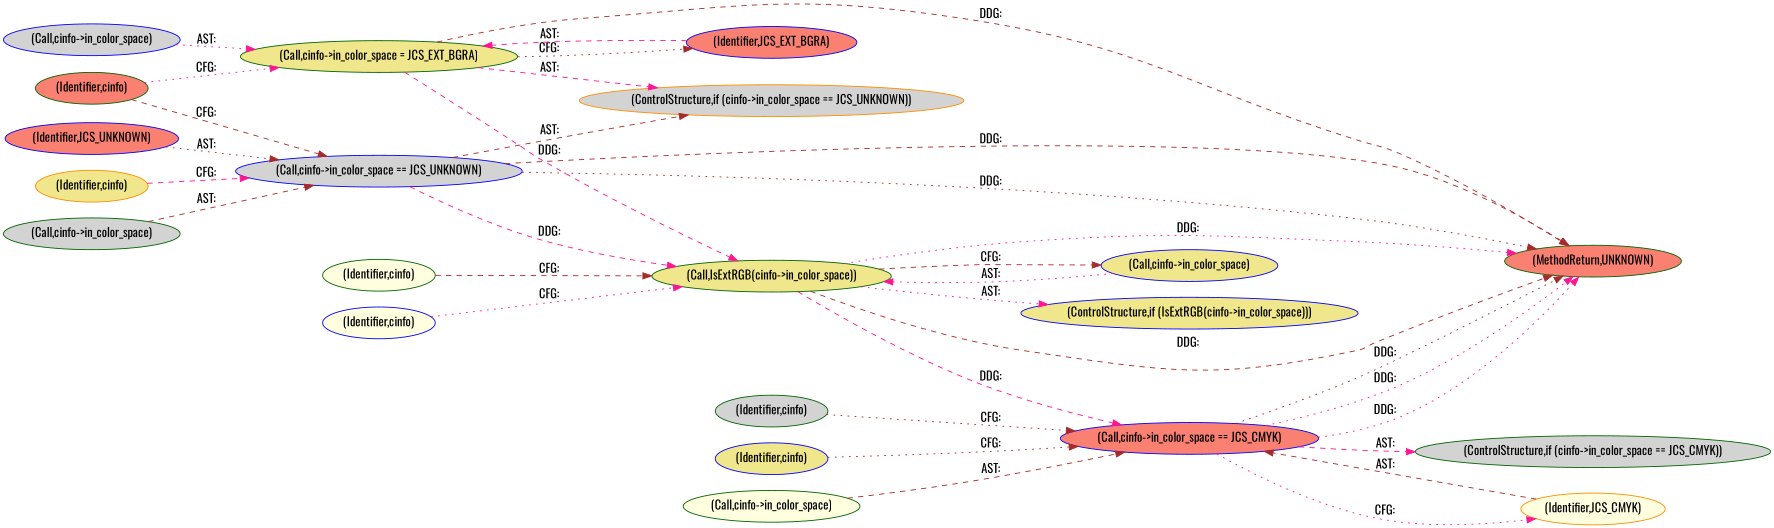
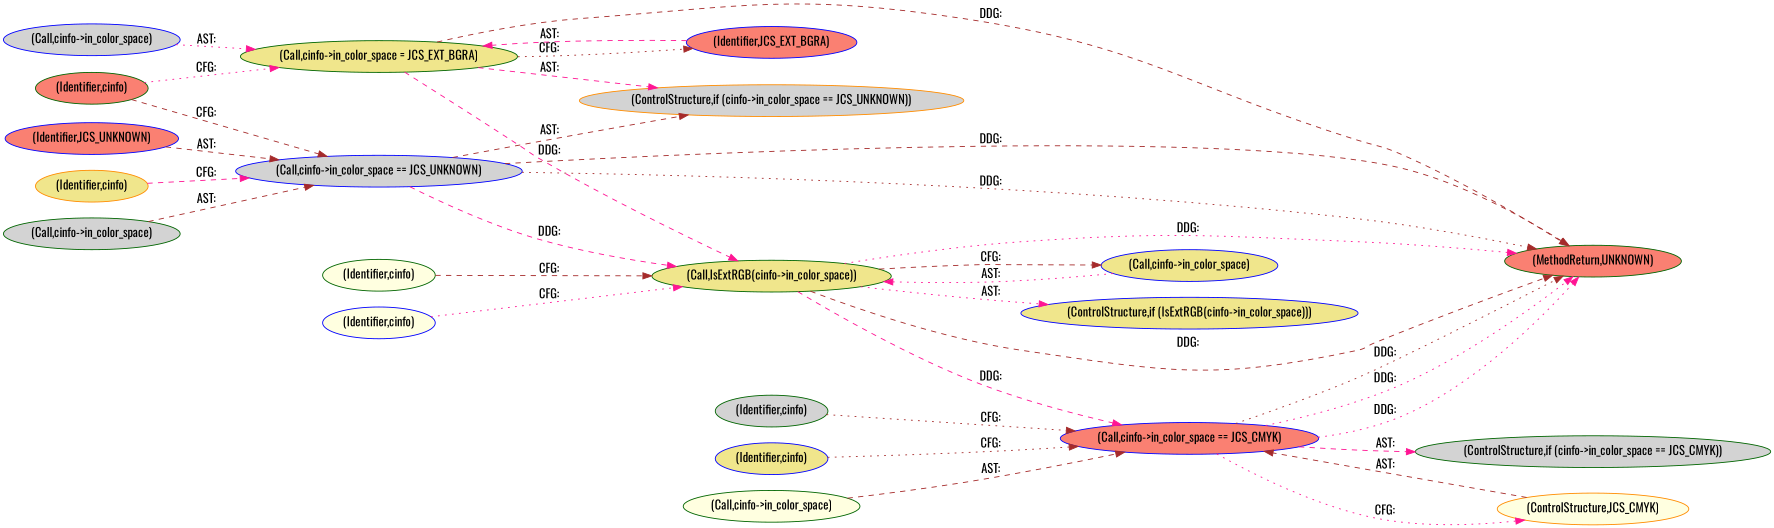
(218, 153) -> (218, 153)
(1593, 509) -> (1593, 509)
